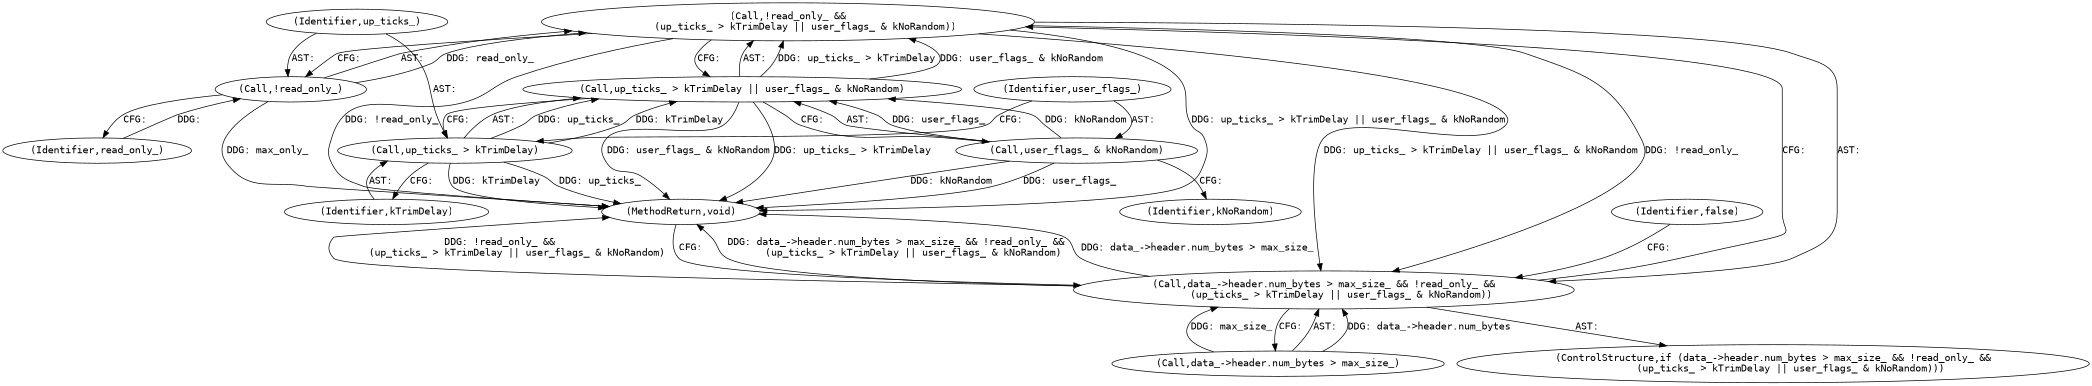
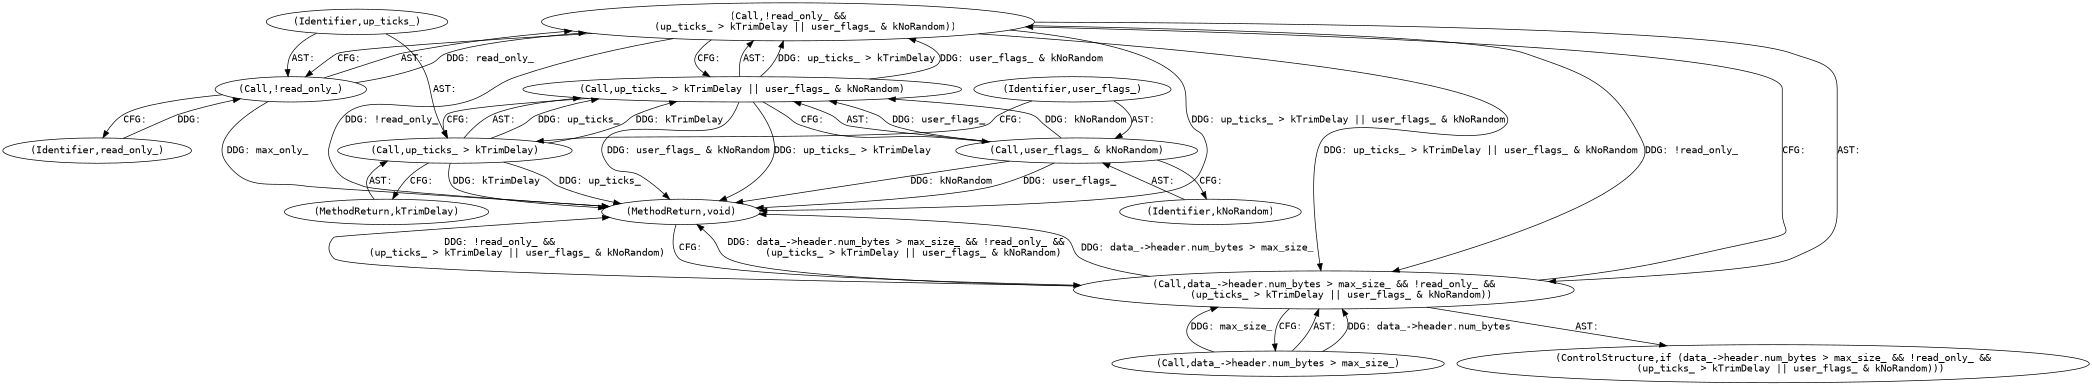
none -> (1147, 183)
(387, 212) -> (387, 212)
(1687, 212) -> none
